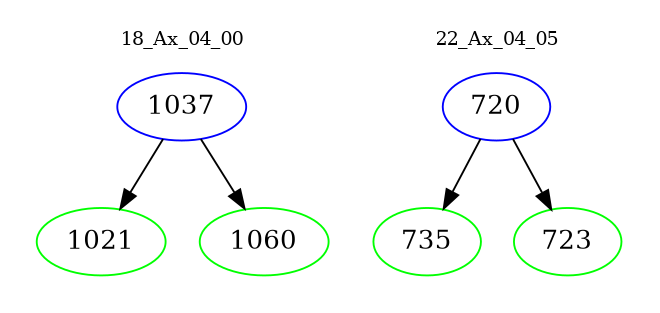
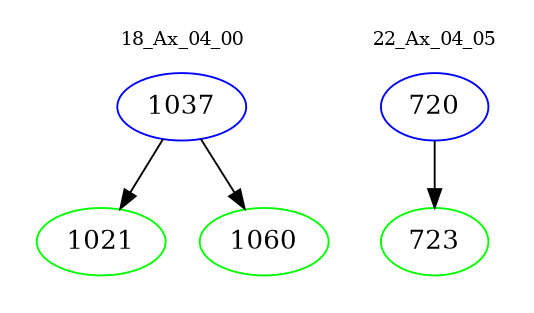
(427, 242) -> none
